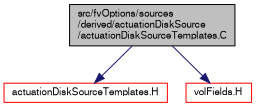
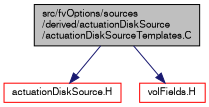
(86, 93) -> (63, 93)
